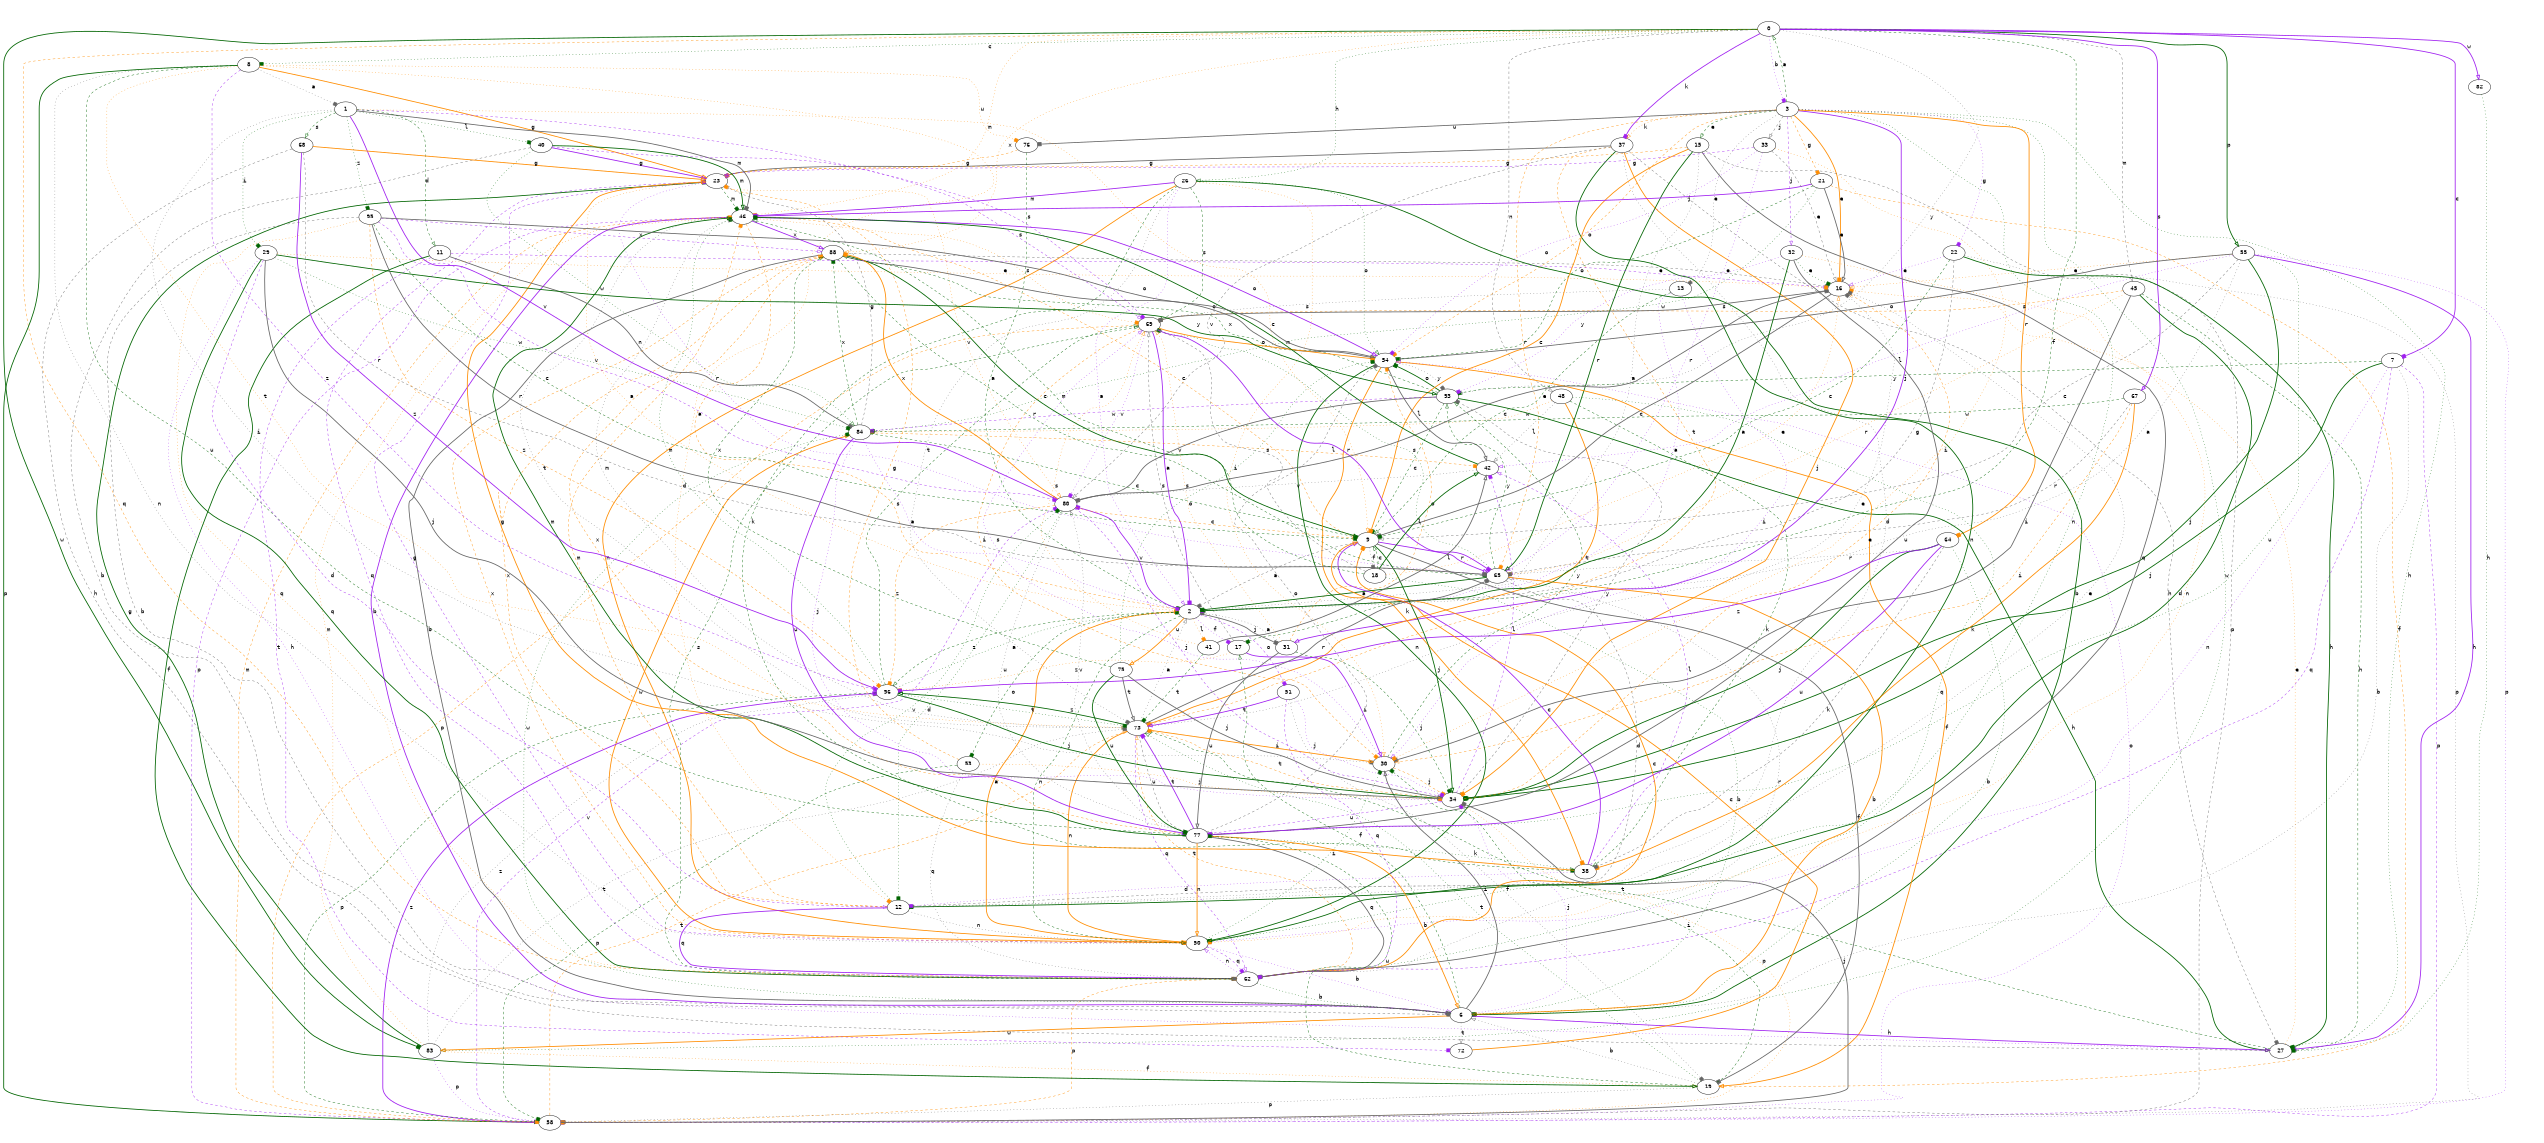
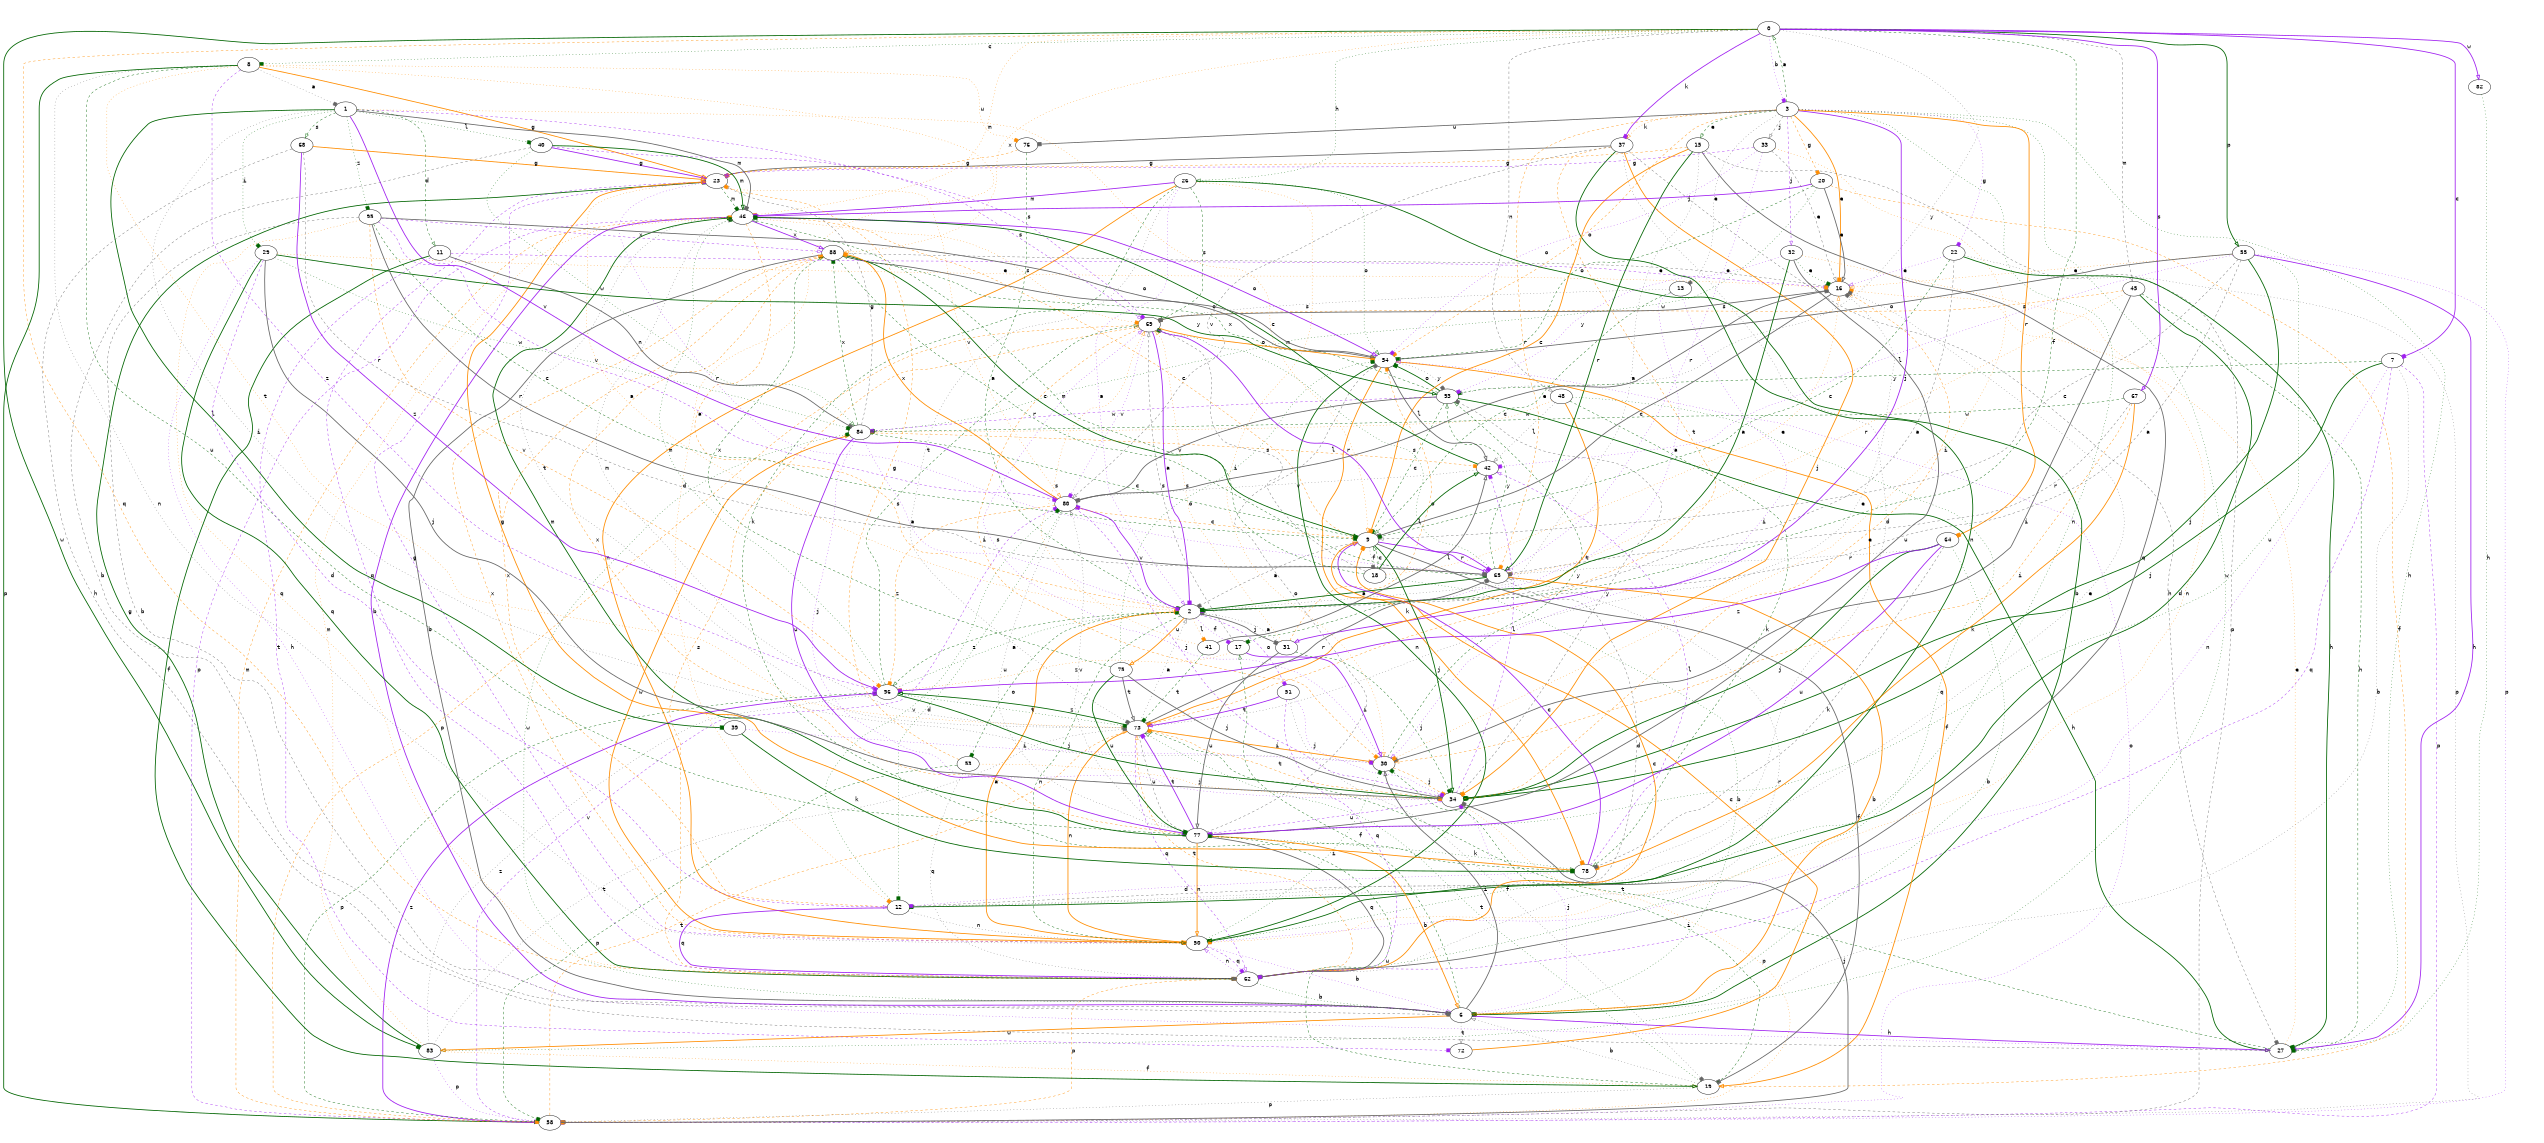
(1822, 181) -> (1822, 181)
(1884, 359) -> (1884, 359)
(1918, 432) -> (1918, 432)
(524, 450) -> (524, 450)
(1817, 561) -> (1817, 561)
(596, 615) -> none
none -> (735, 728)
(681, 787) -> (681, 787)
(1585, 872) -> (1585, 872)
